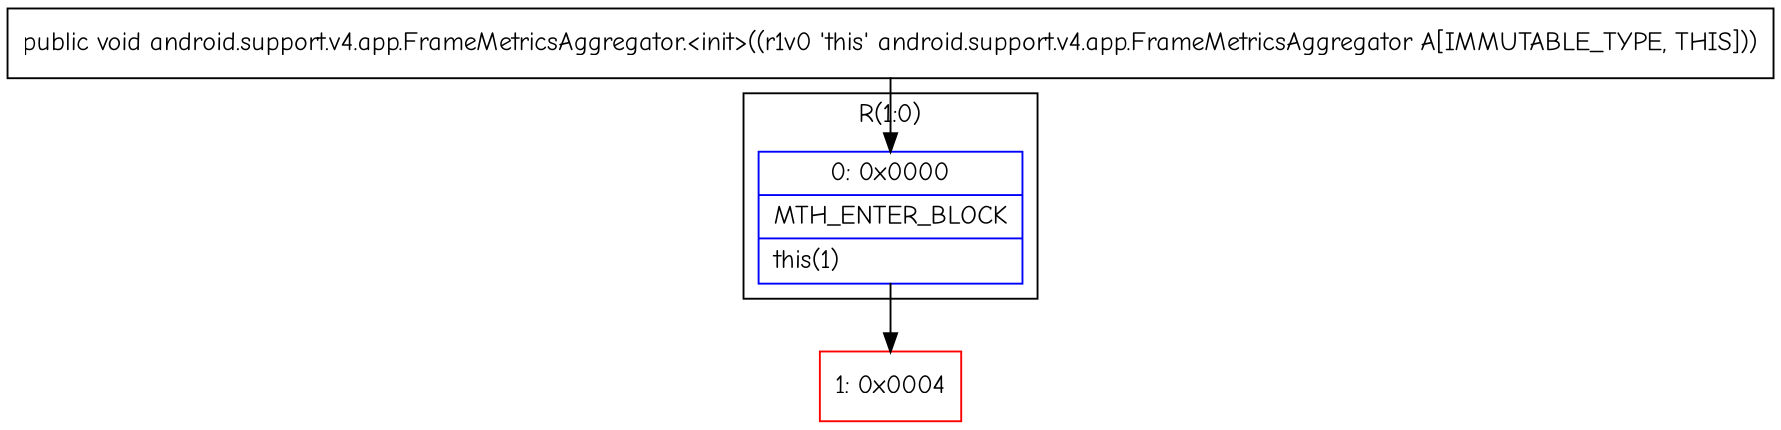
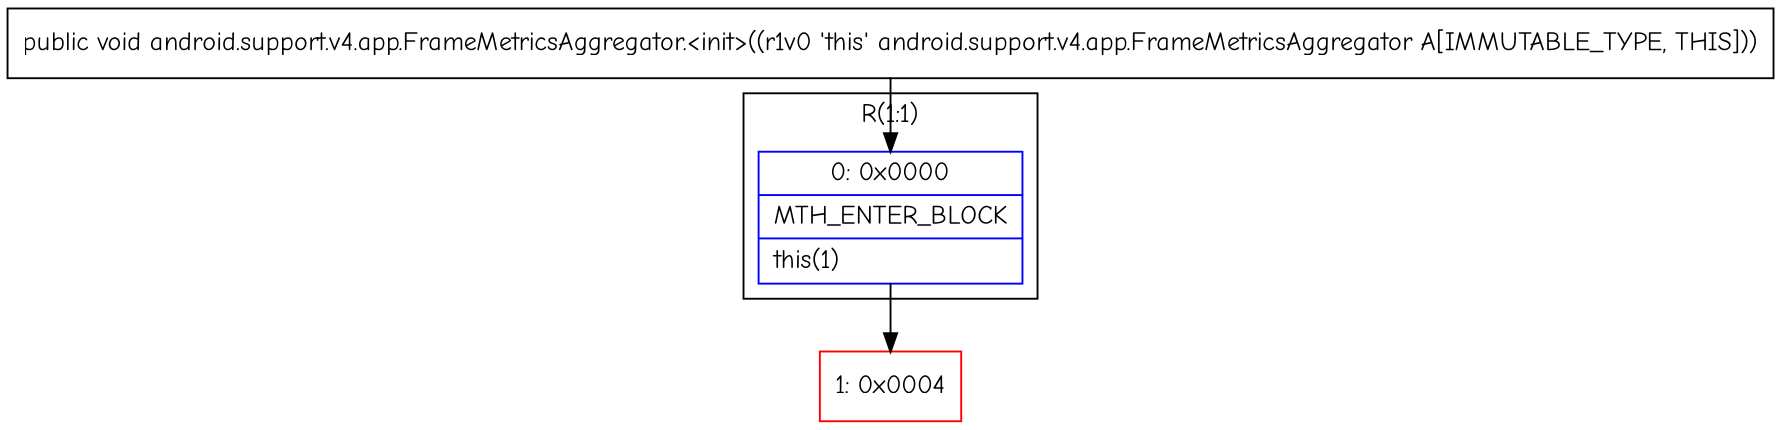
(891, 115) -> (891, 115)
